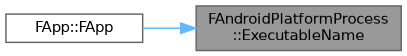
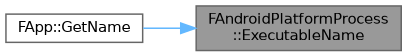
(74, 28) -> (74, 28)
